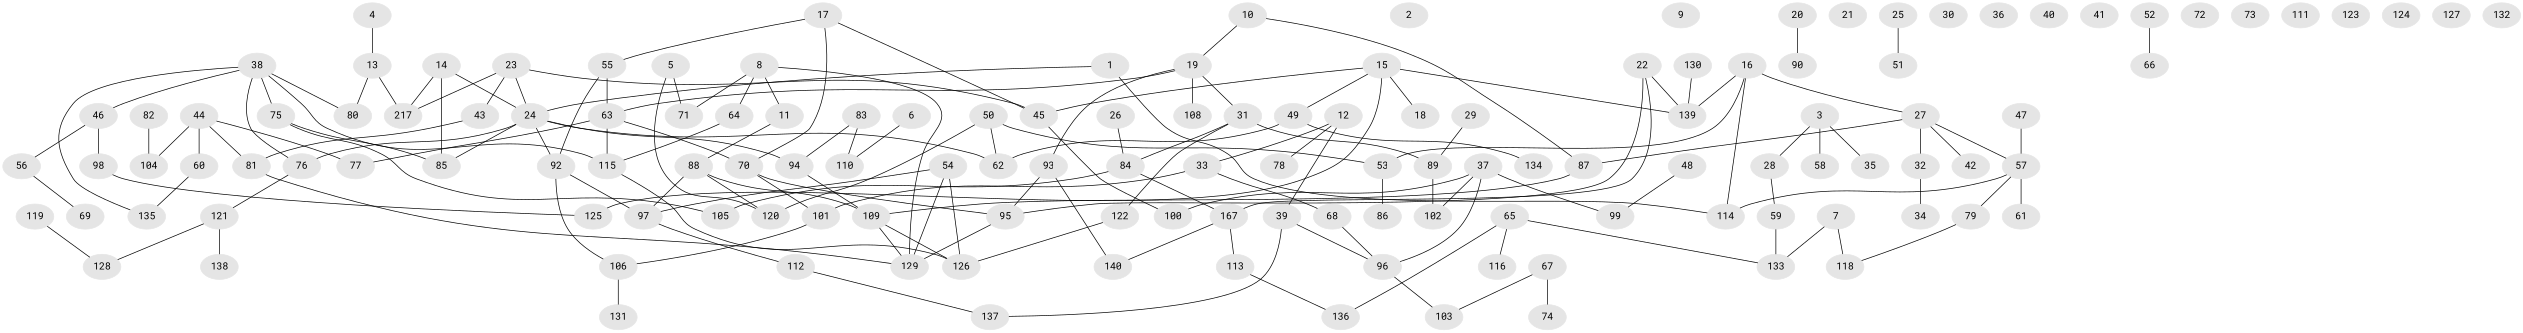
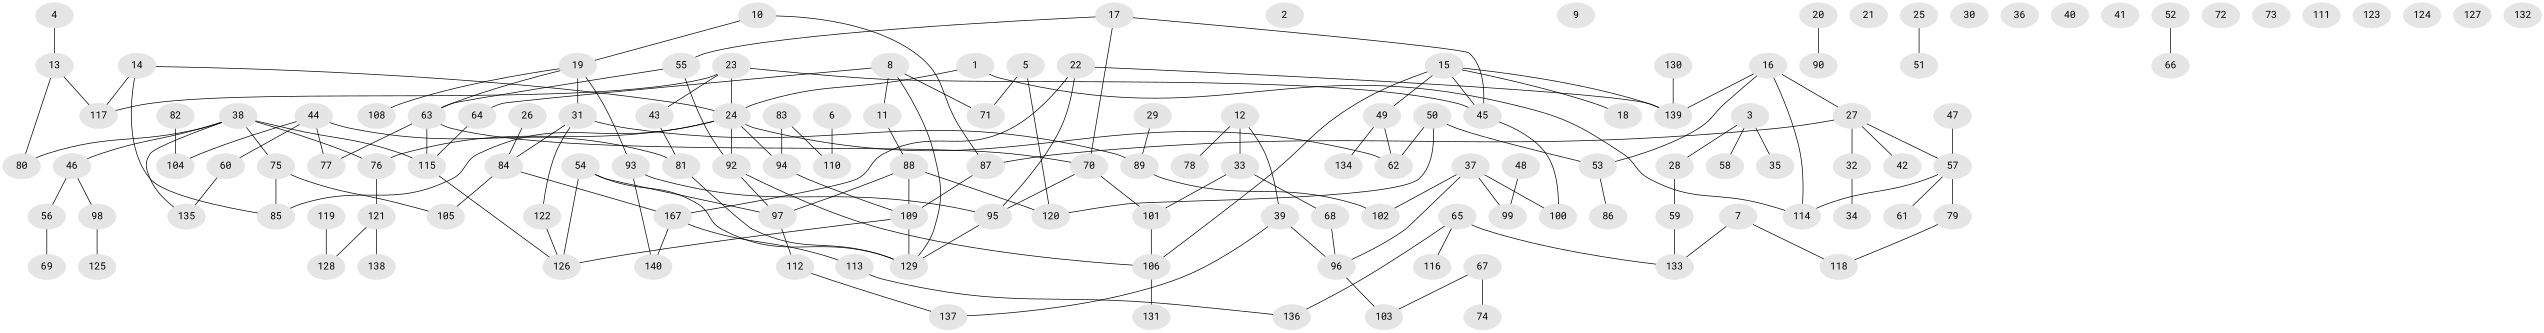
(403, 116) -> (99, 116)
(1003, 199) -> (1291, 157)
